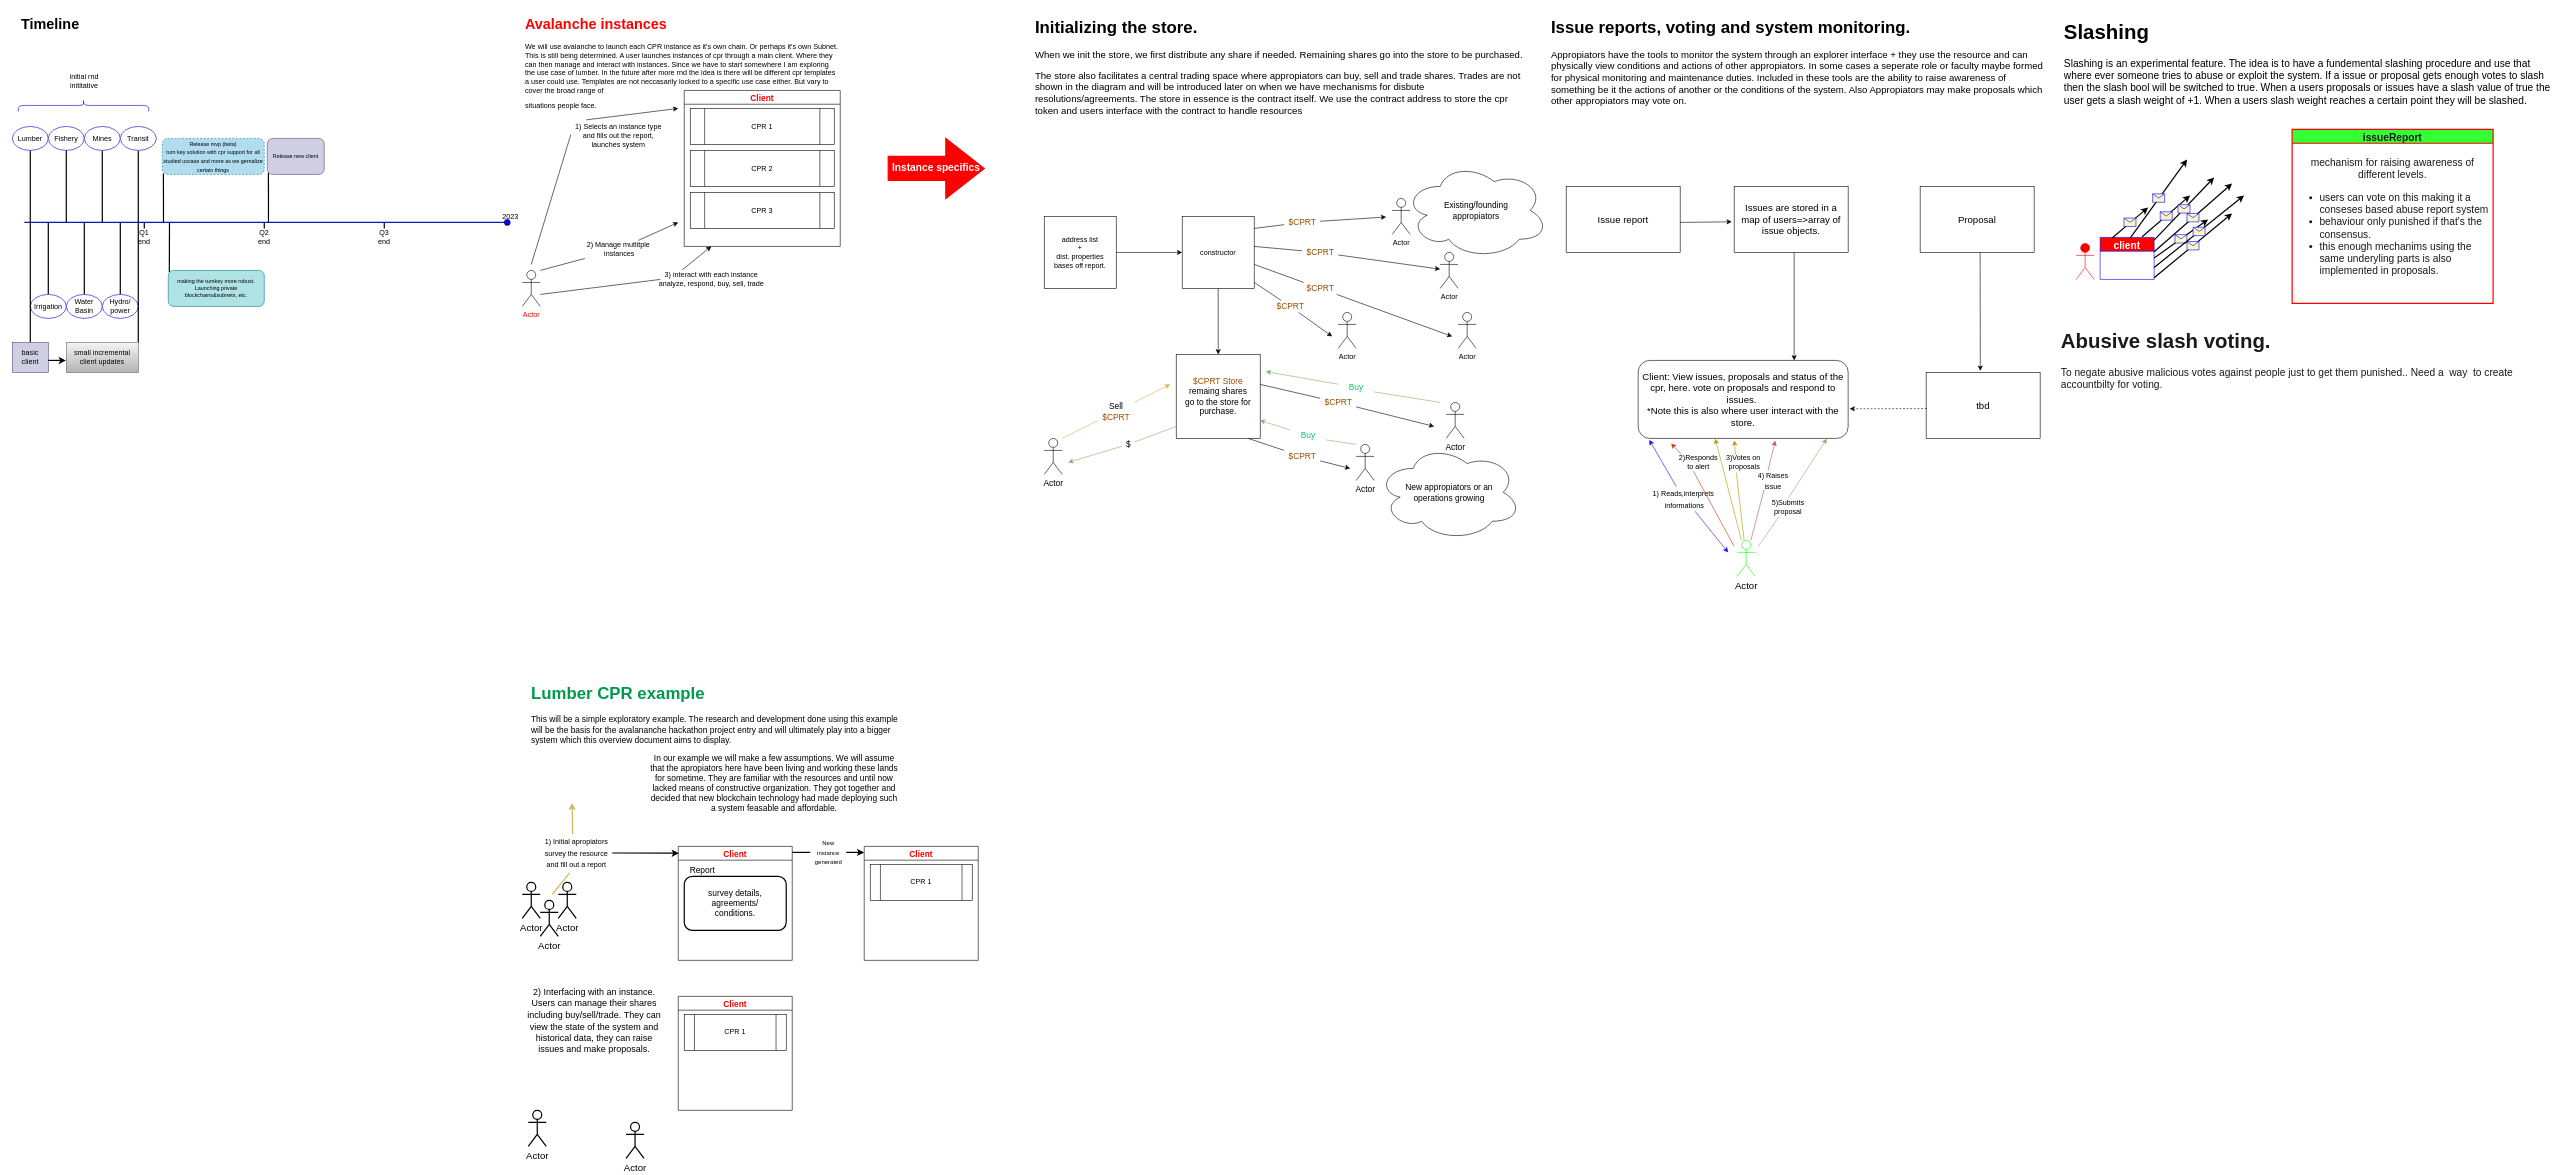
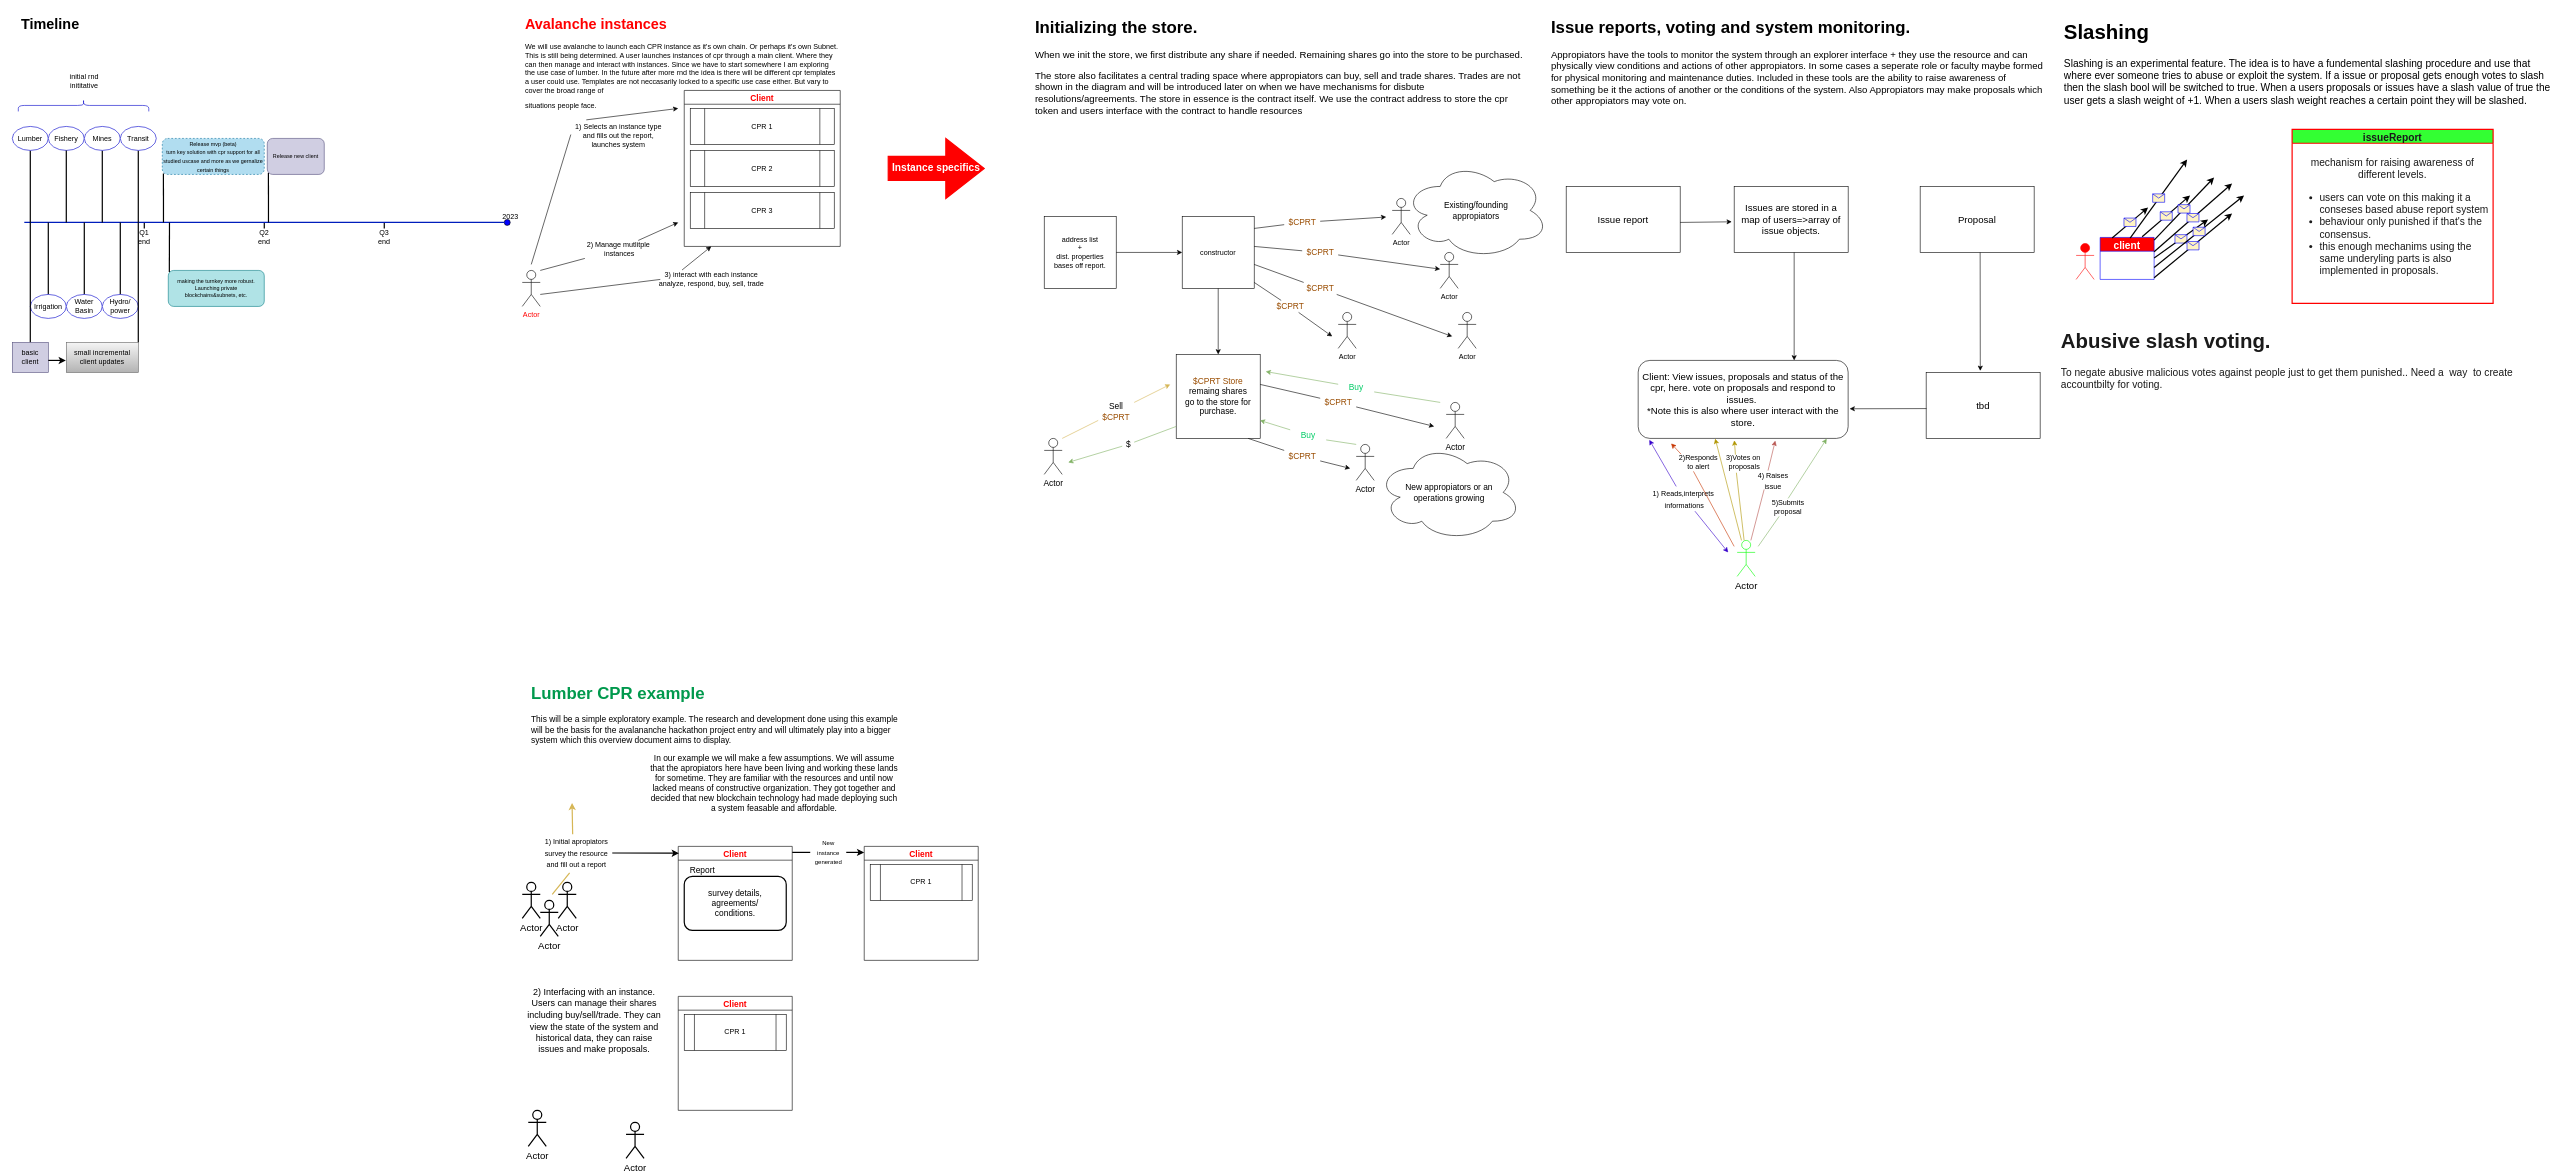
(1890, 409) -> (1890, 409)
